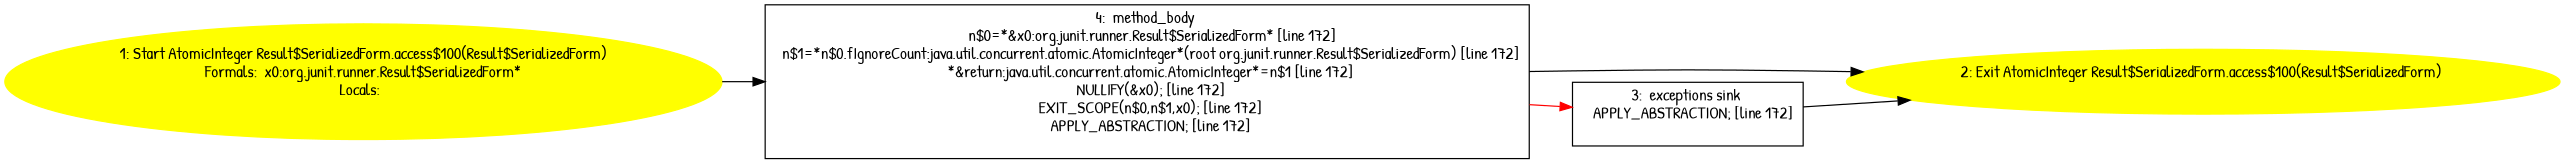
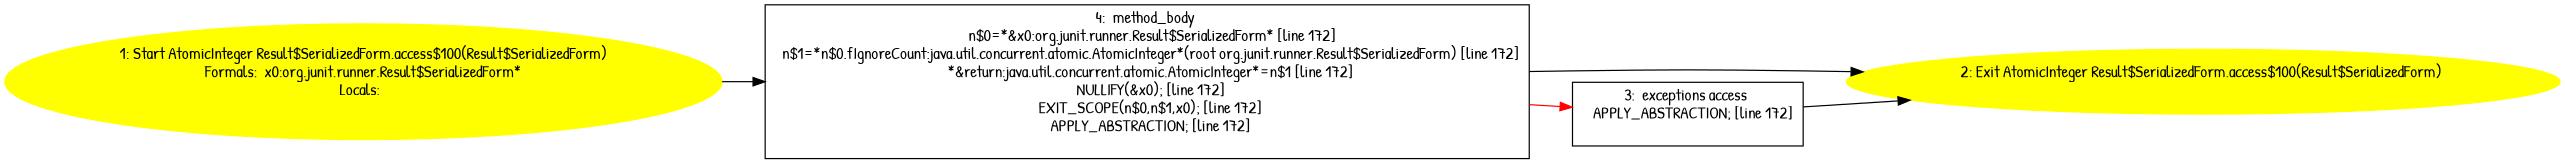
(1688, 114) -> (1688, 114)
